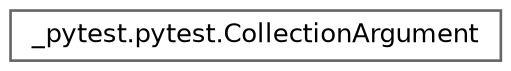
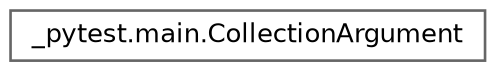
(256, 36) -> (248, 36)
